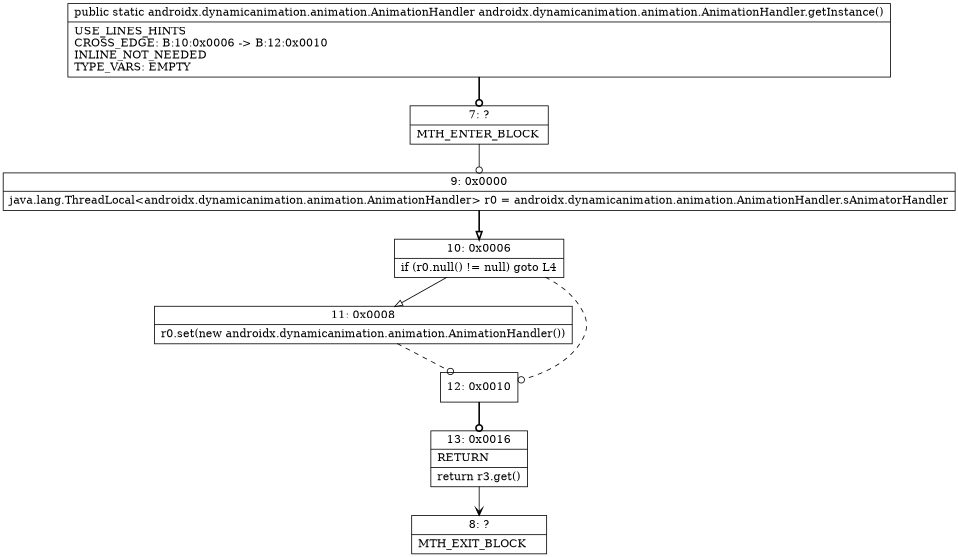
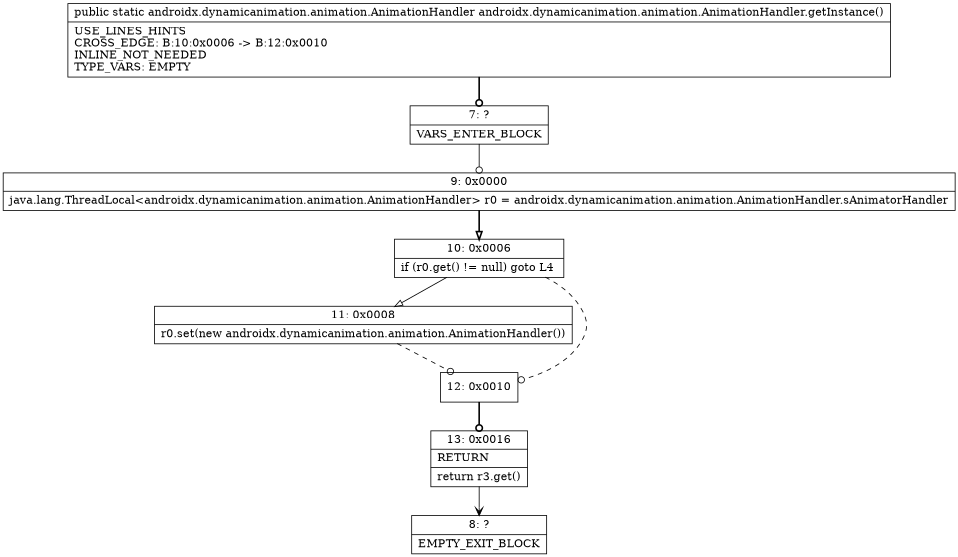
(478, 134) -> (479, 134)
(479, 268) -> (478, 268)
(472, 544) -> (479, 544)
